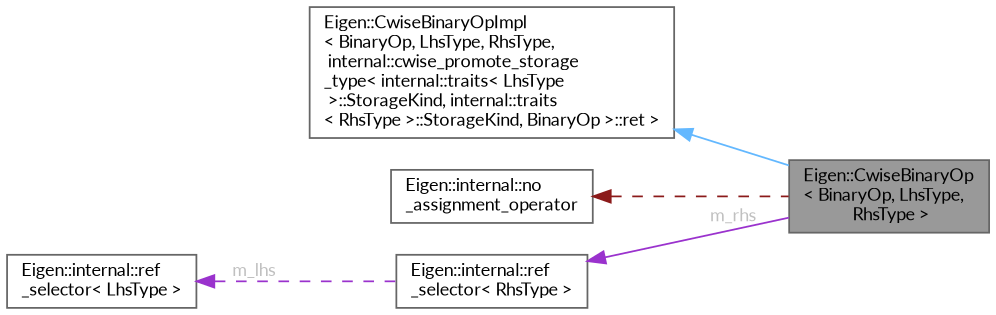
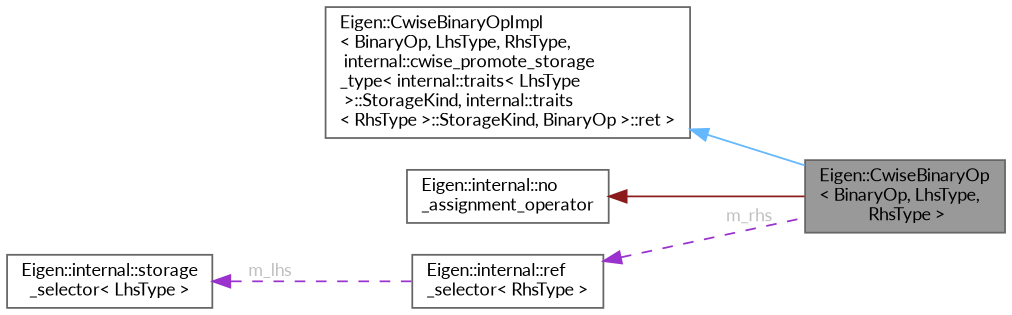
(700, 196) -> (716, 196)
(697, 237) -> (713, 237)
(102, 281) -> (110, 281)
